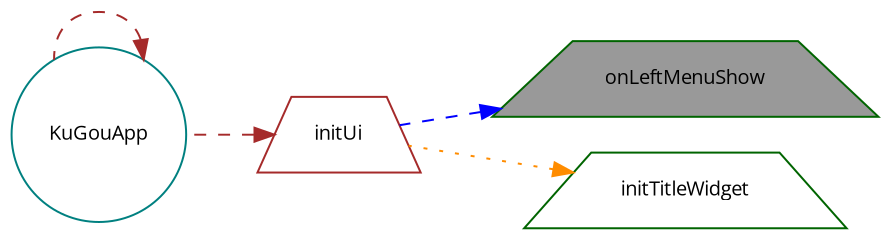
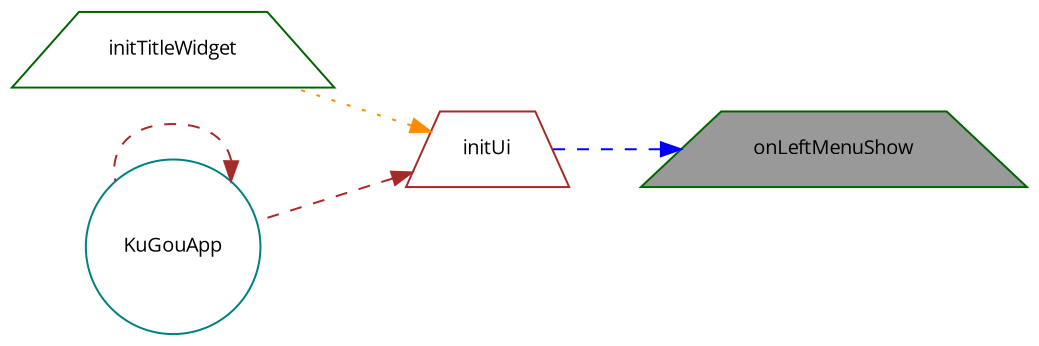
(481, 157) -> (352, 107)
